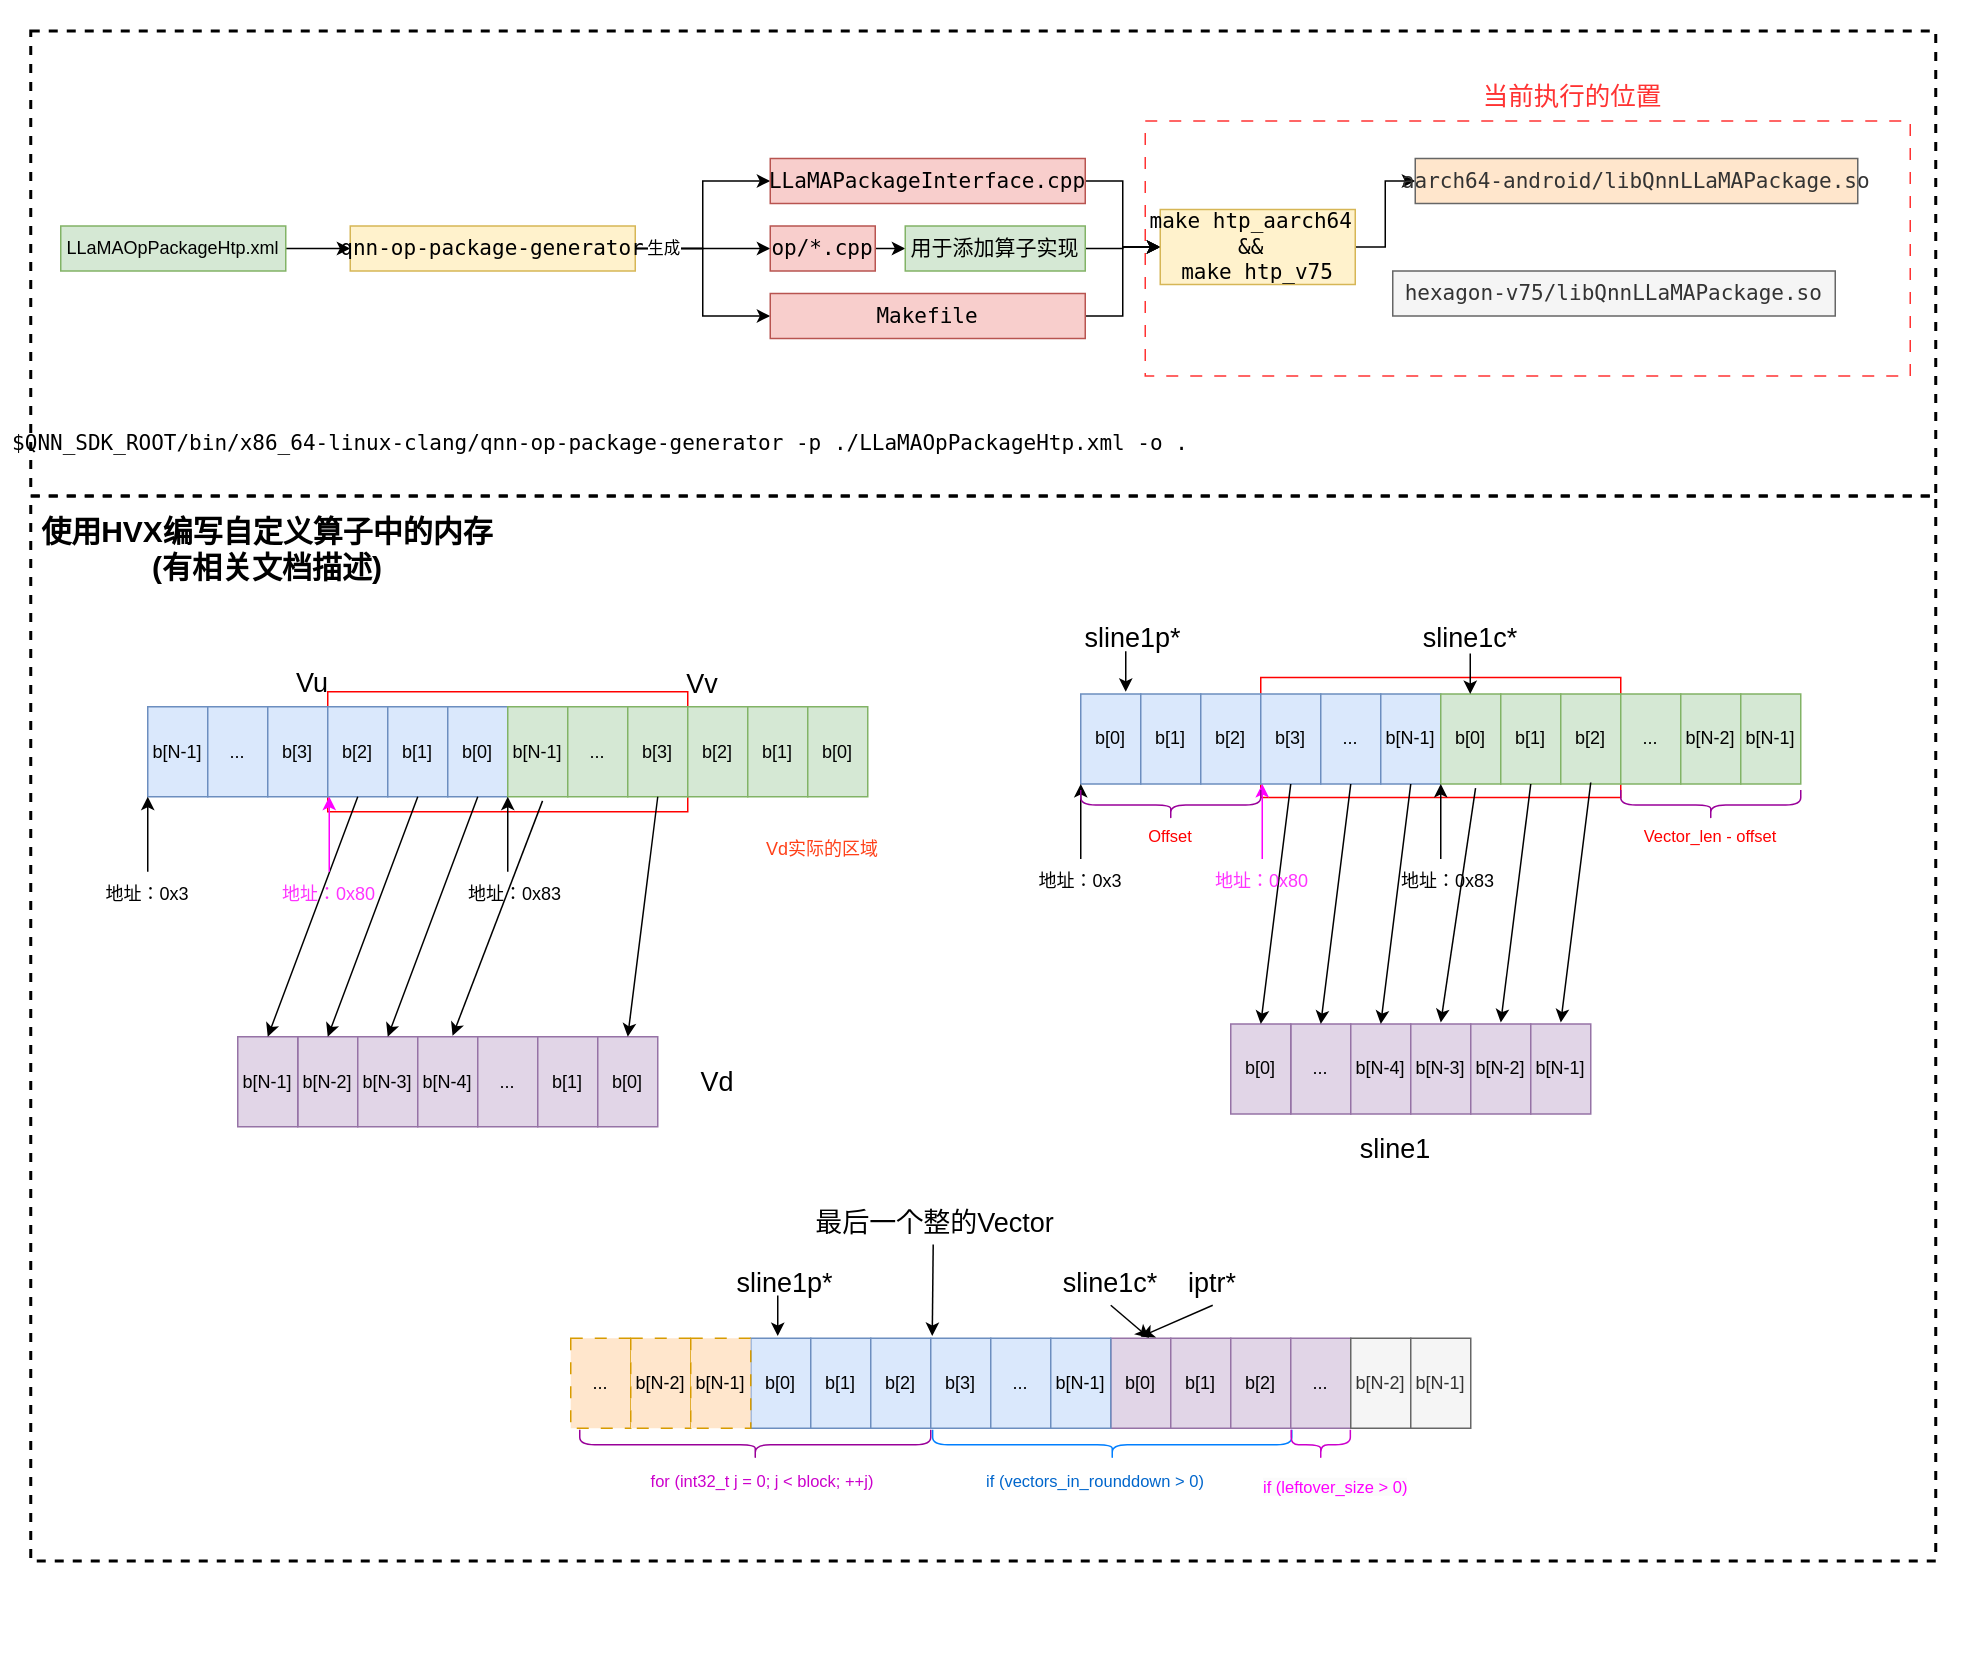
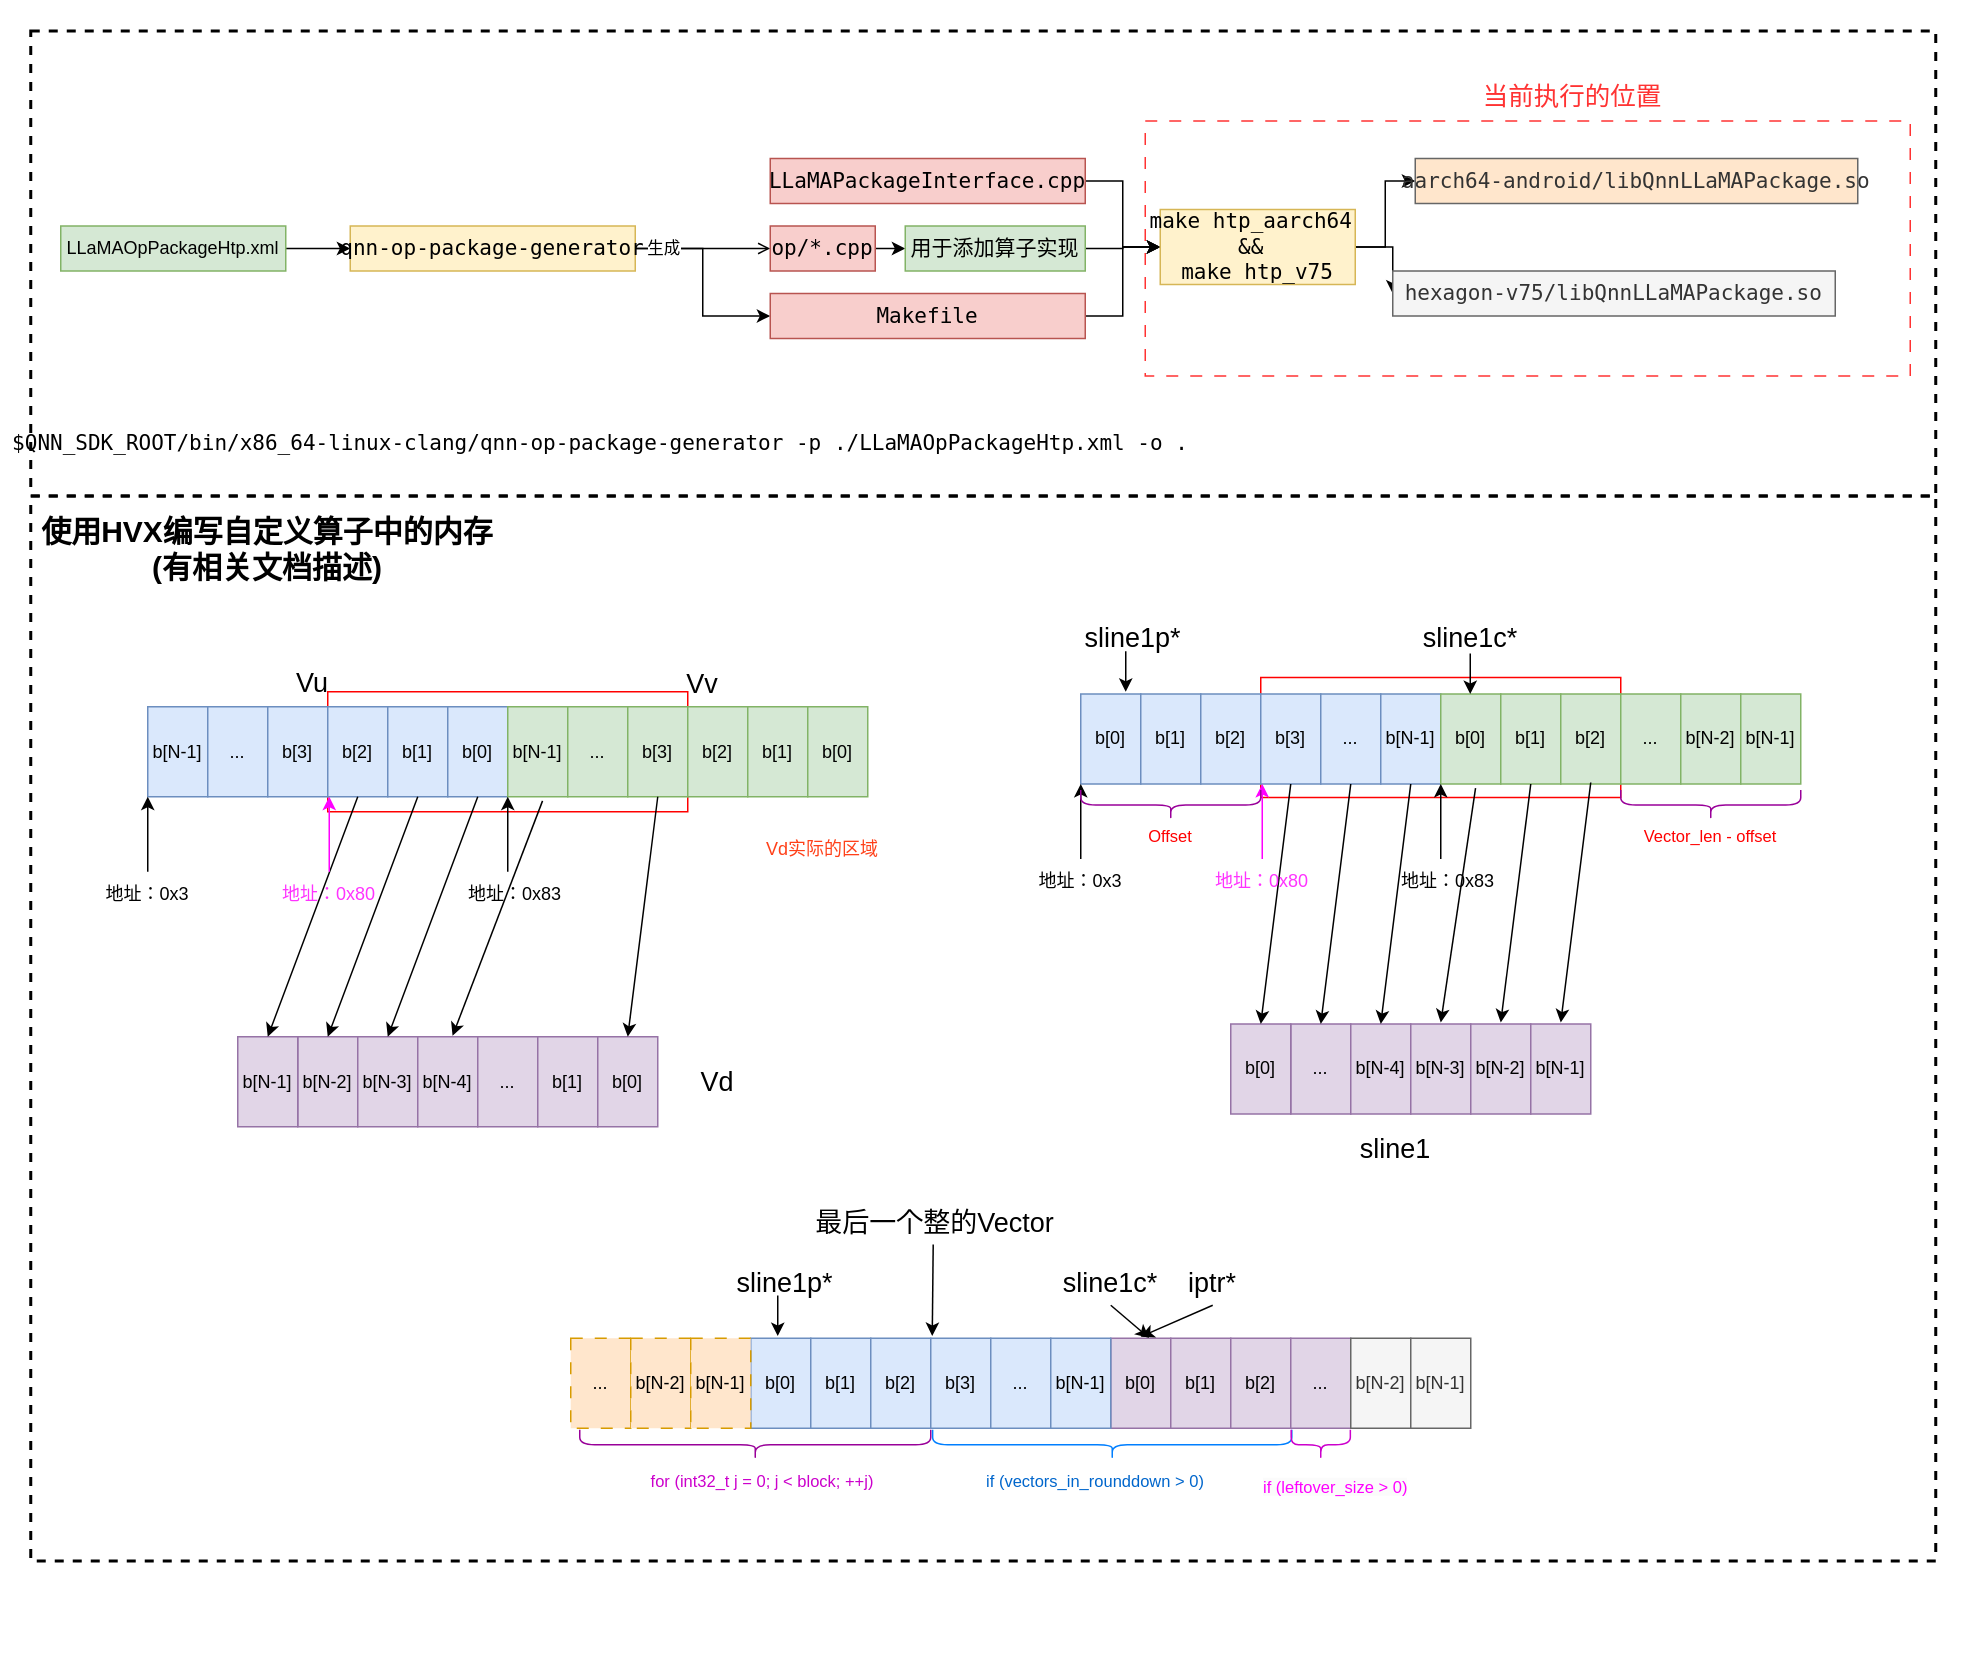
(703, 185) -> none
(759, 248) -> (761, 248)
none -> (1393, 255)
